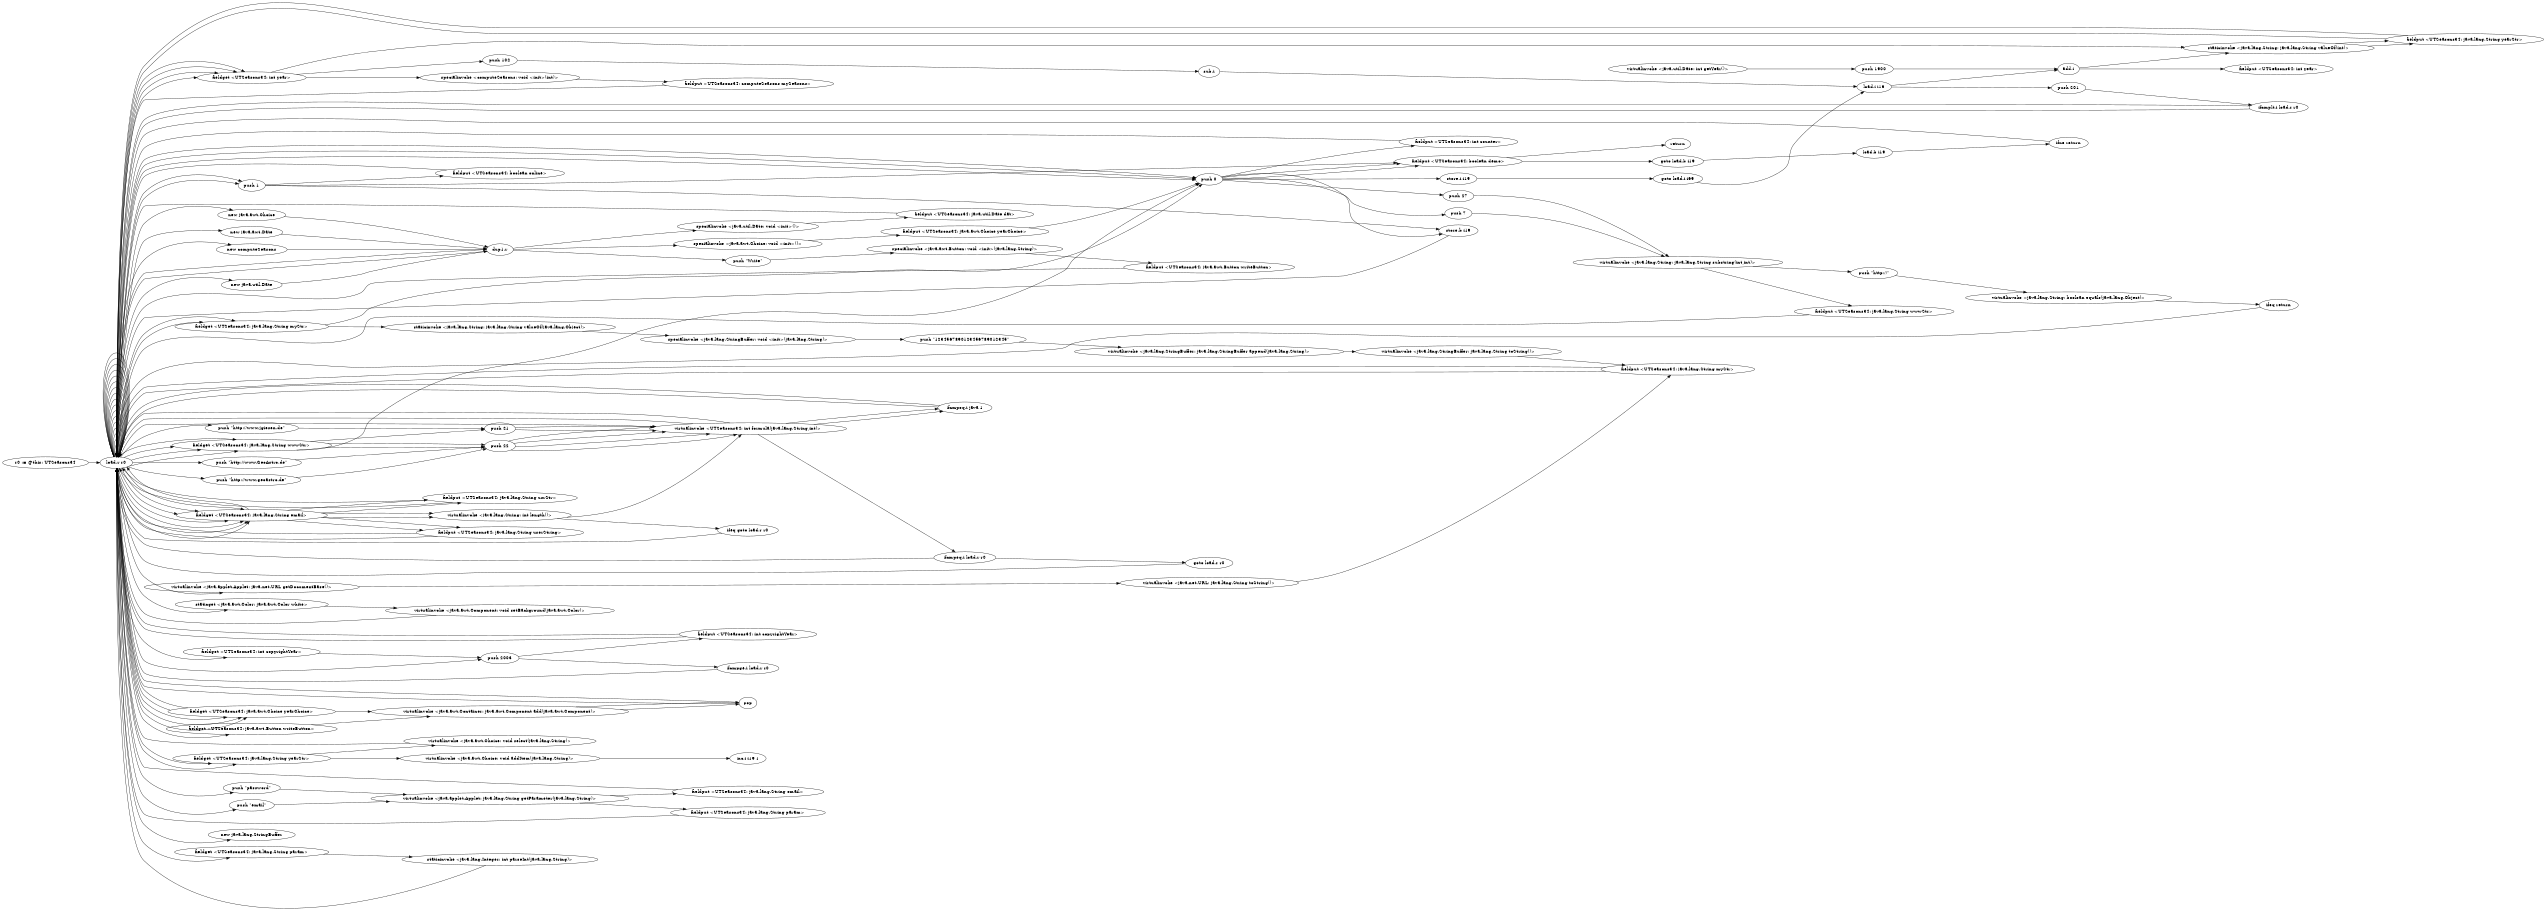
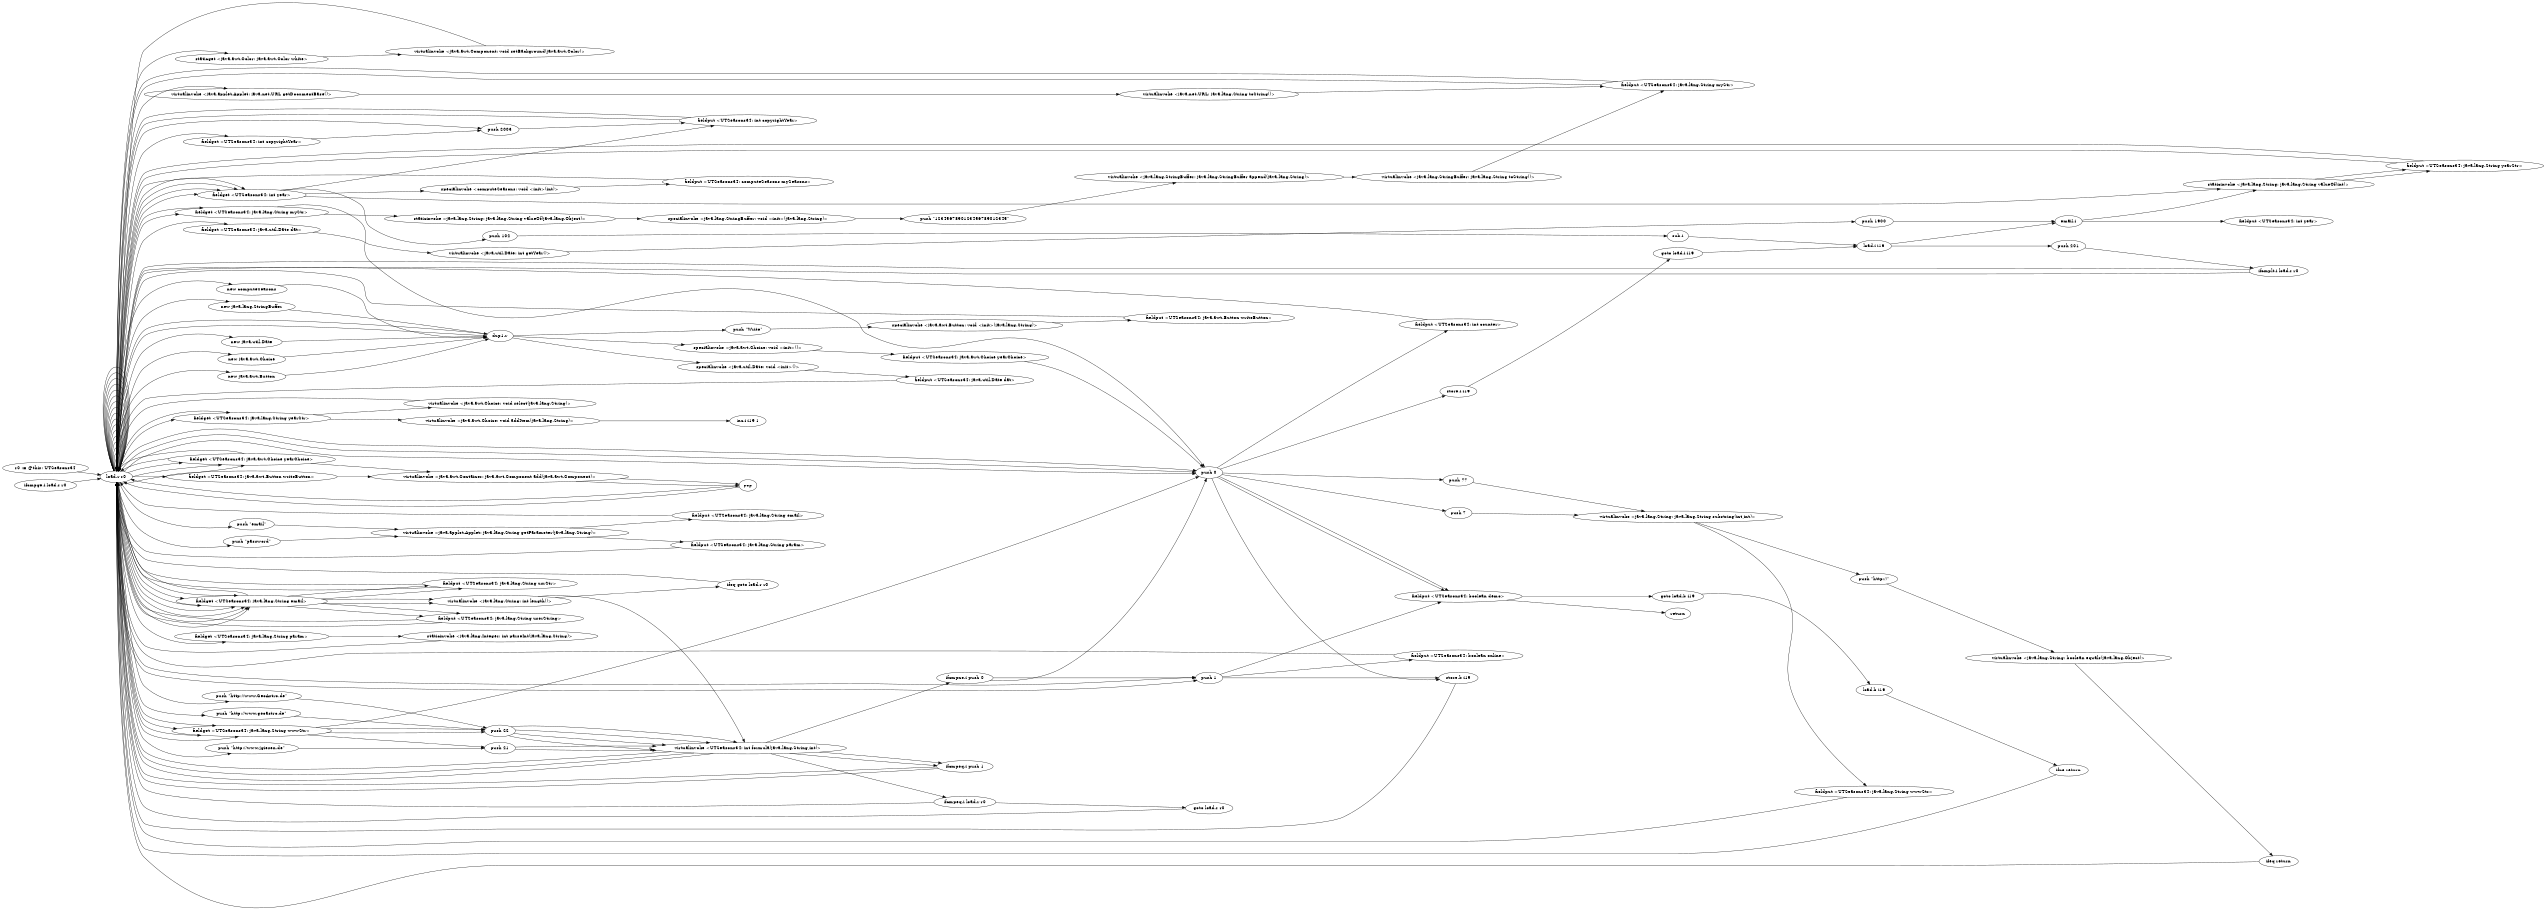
(2069, 69) -> (2069, 221)
none -> (497, 158)
(1678, 179) -> (1678, 253)
(1458, 196) -> (1458, 480)
none -> (252, 230)
(252, 232) -> (252, 377)
none -> (386, 320)
(965, 408) -> (965, 766)
(617, 663) -> none
none -> (965, 678)
